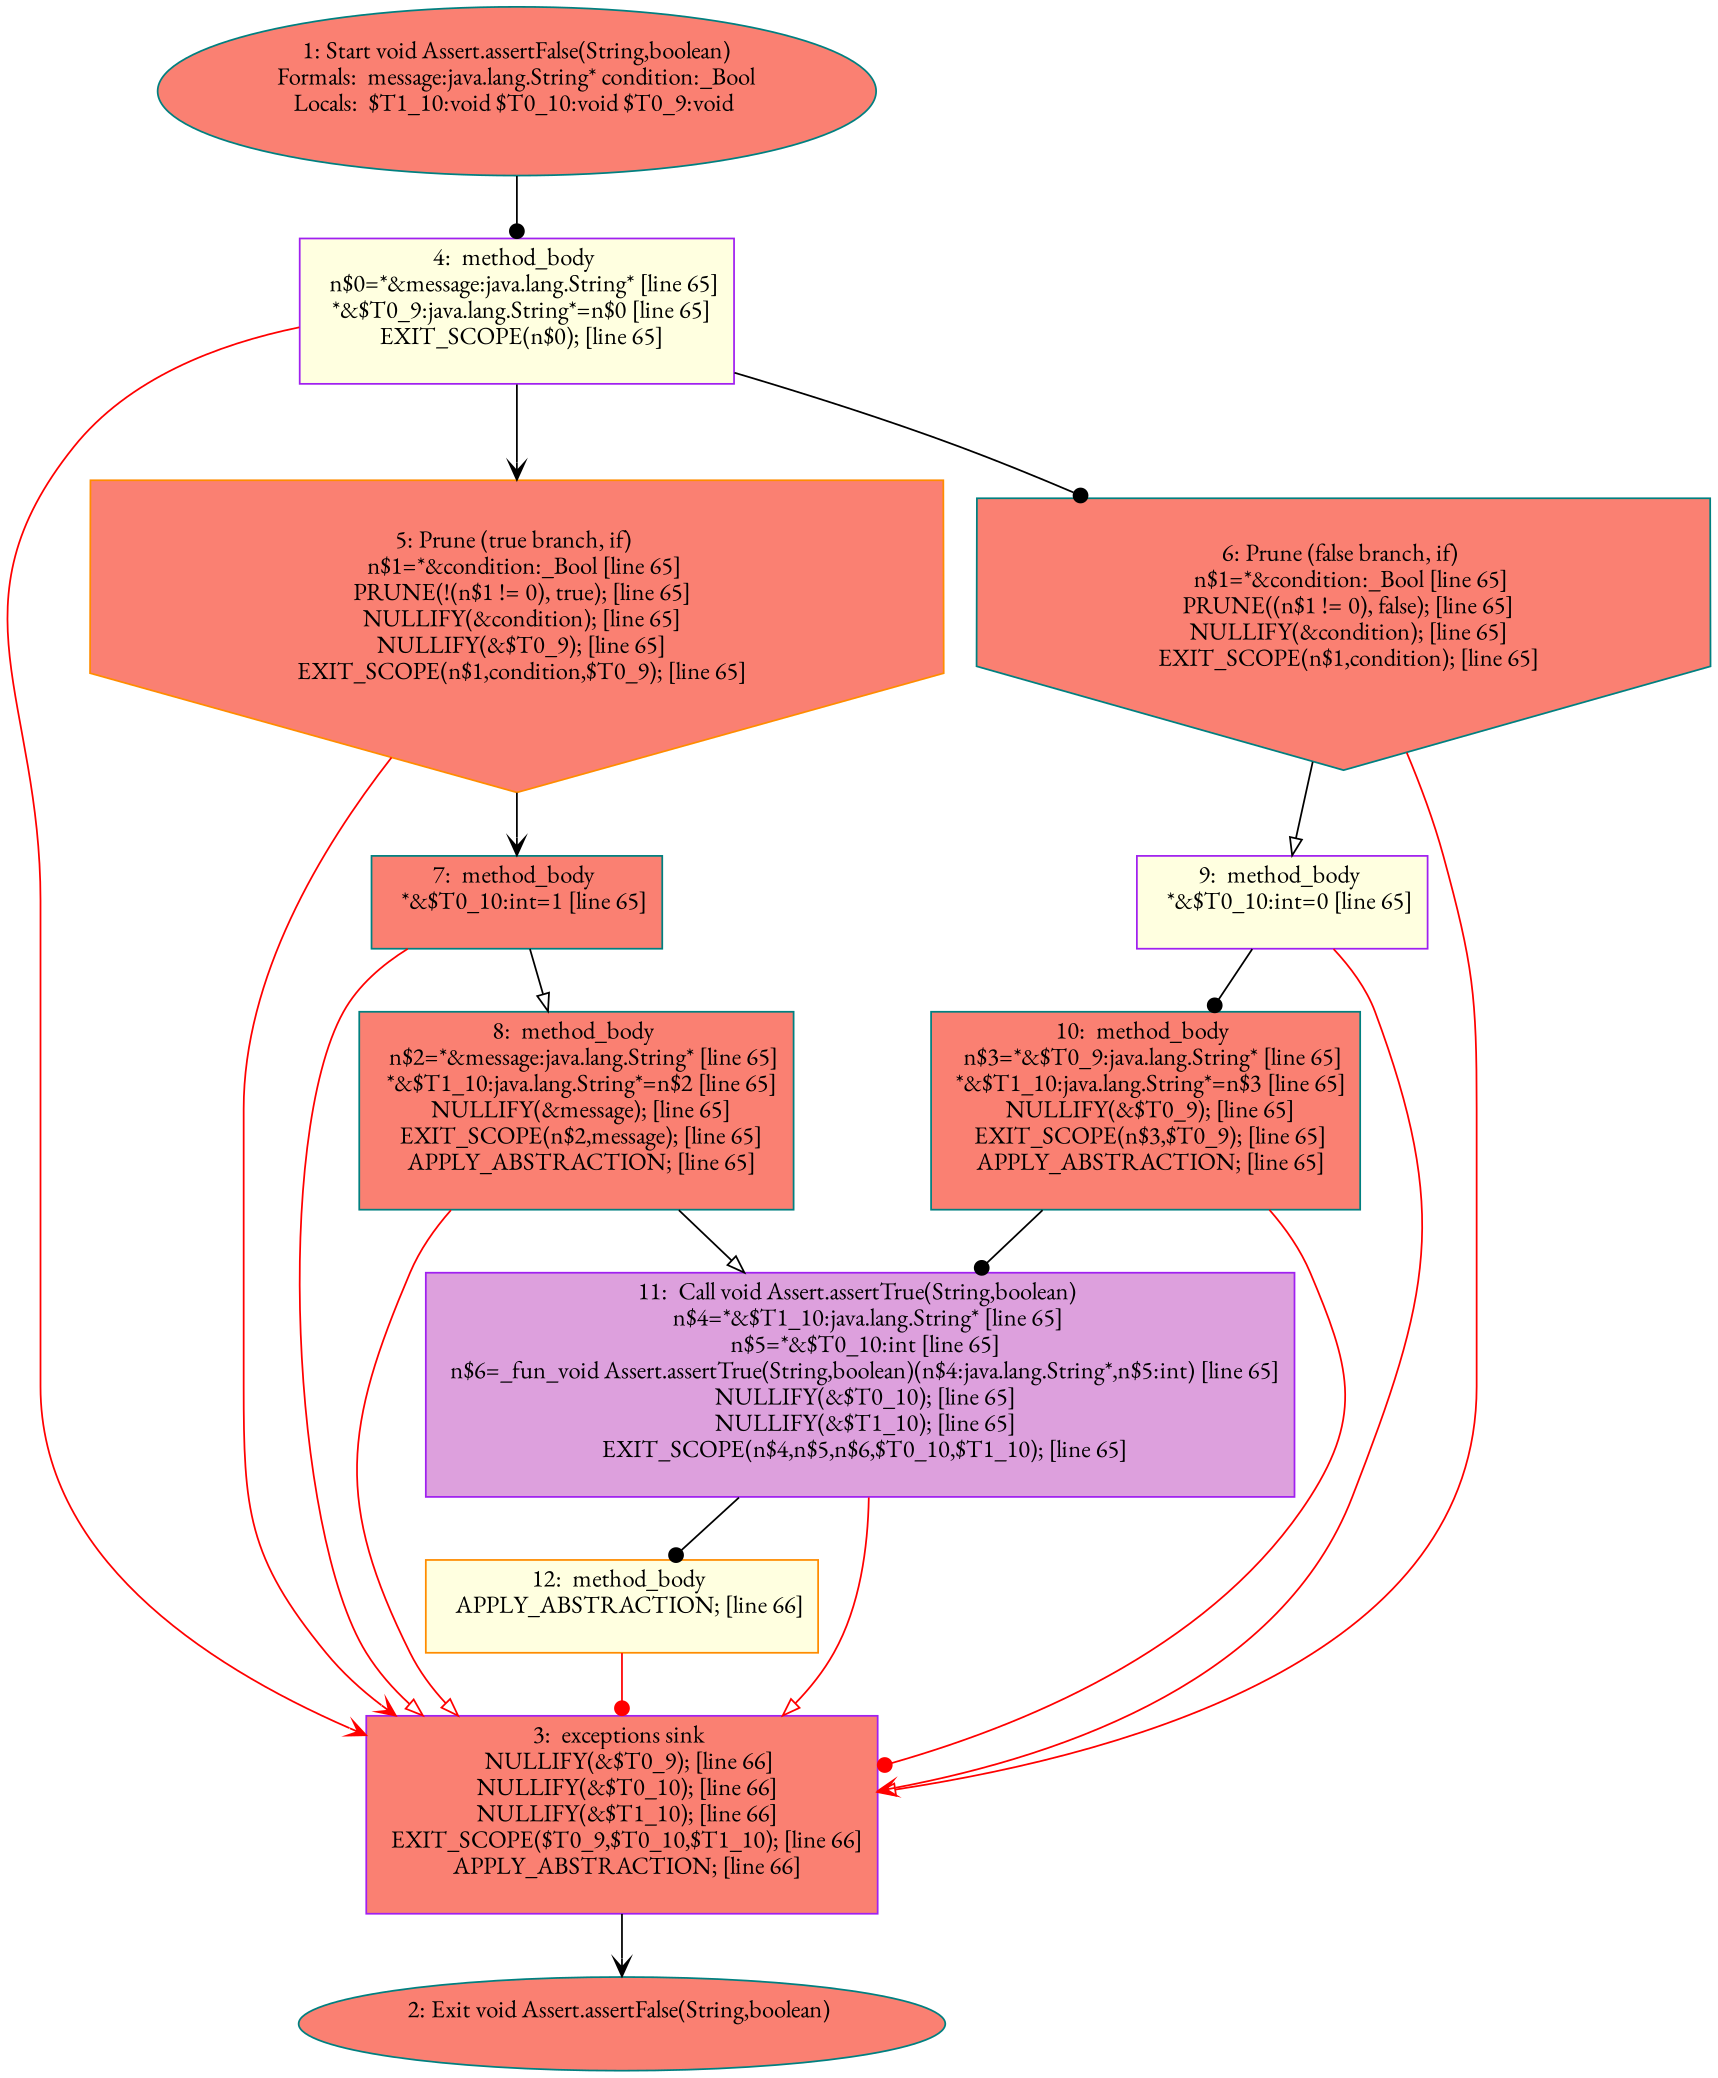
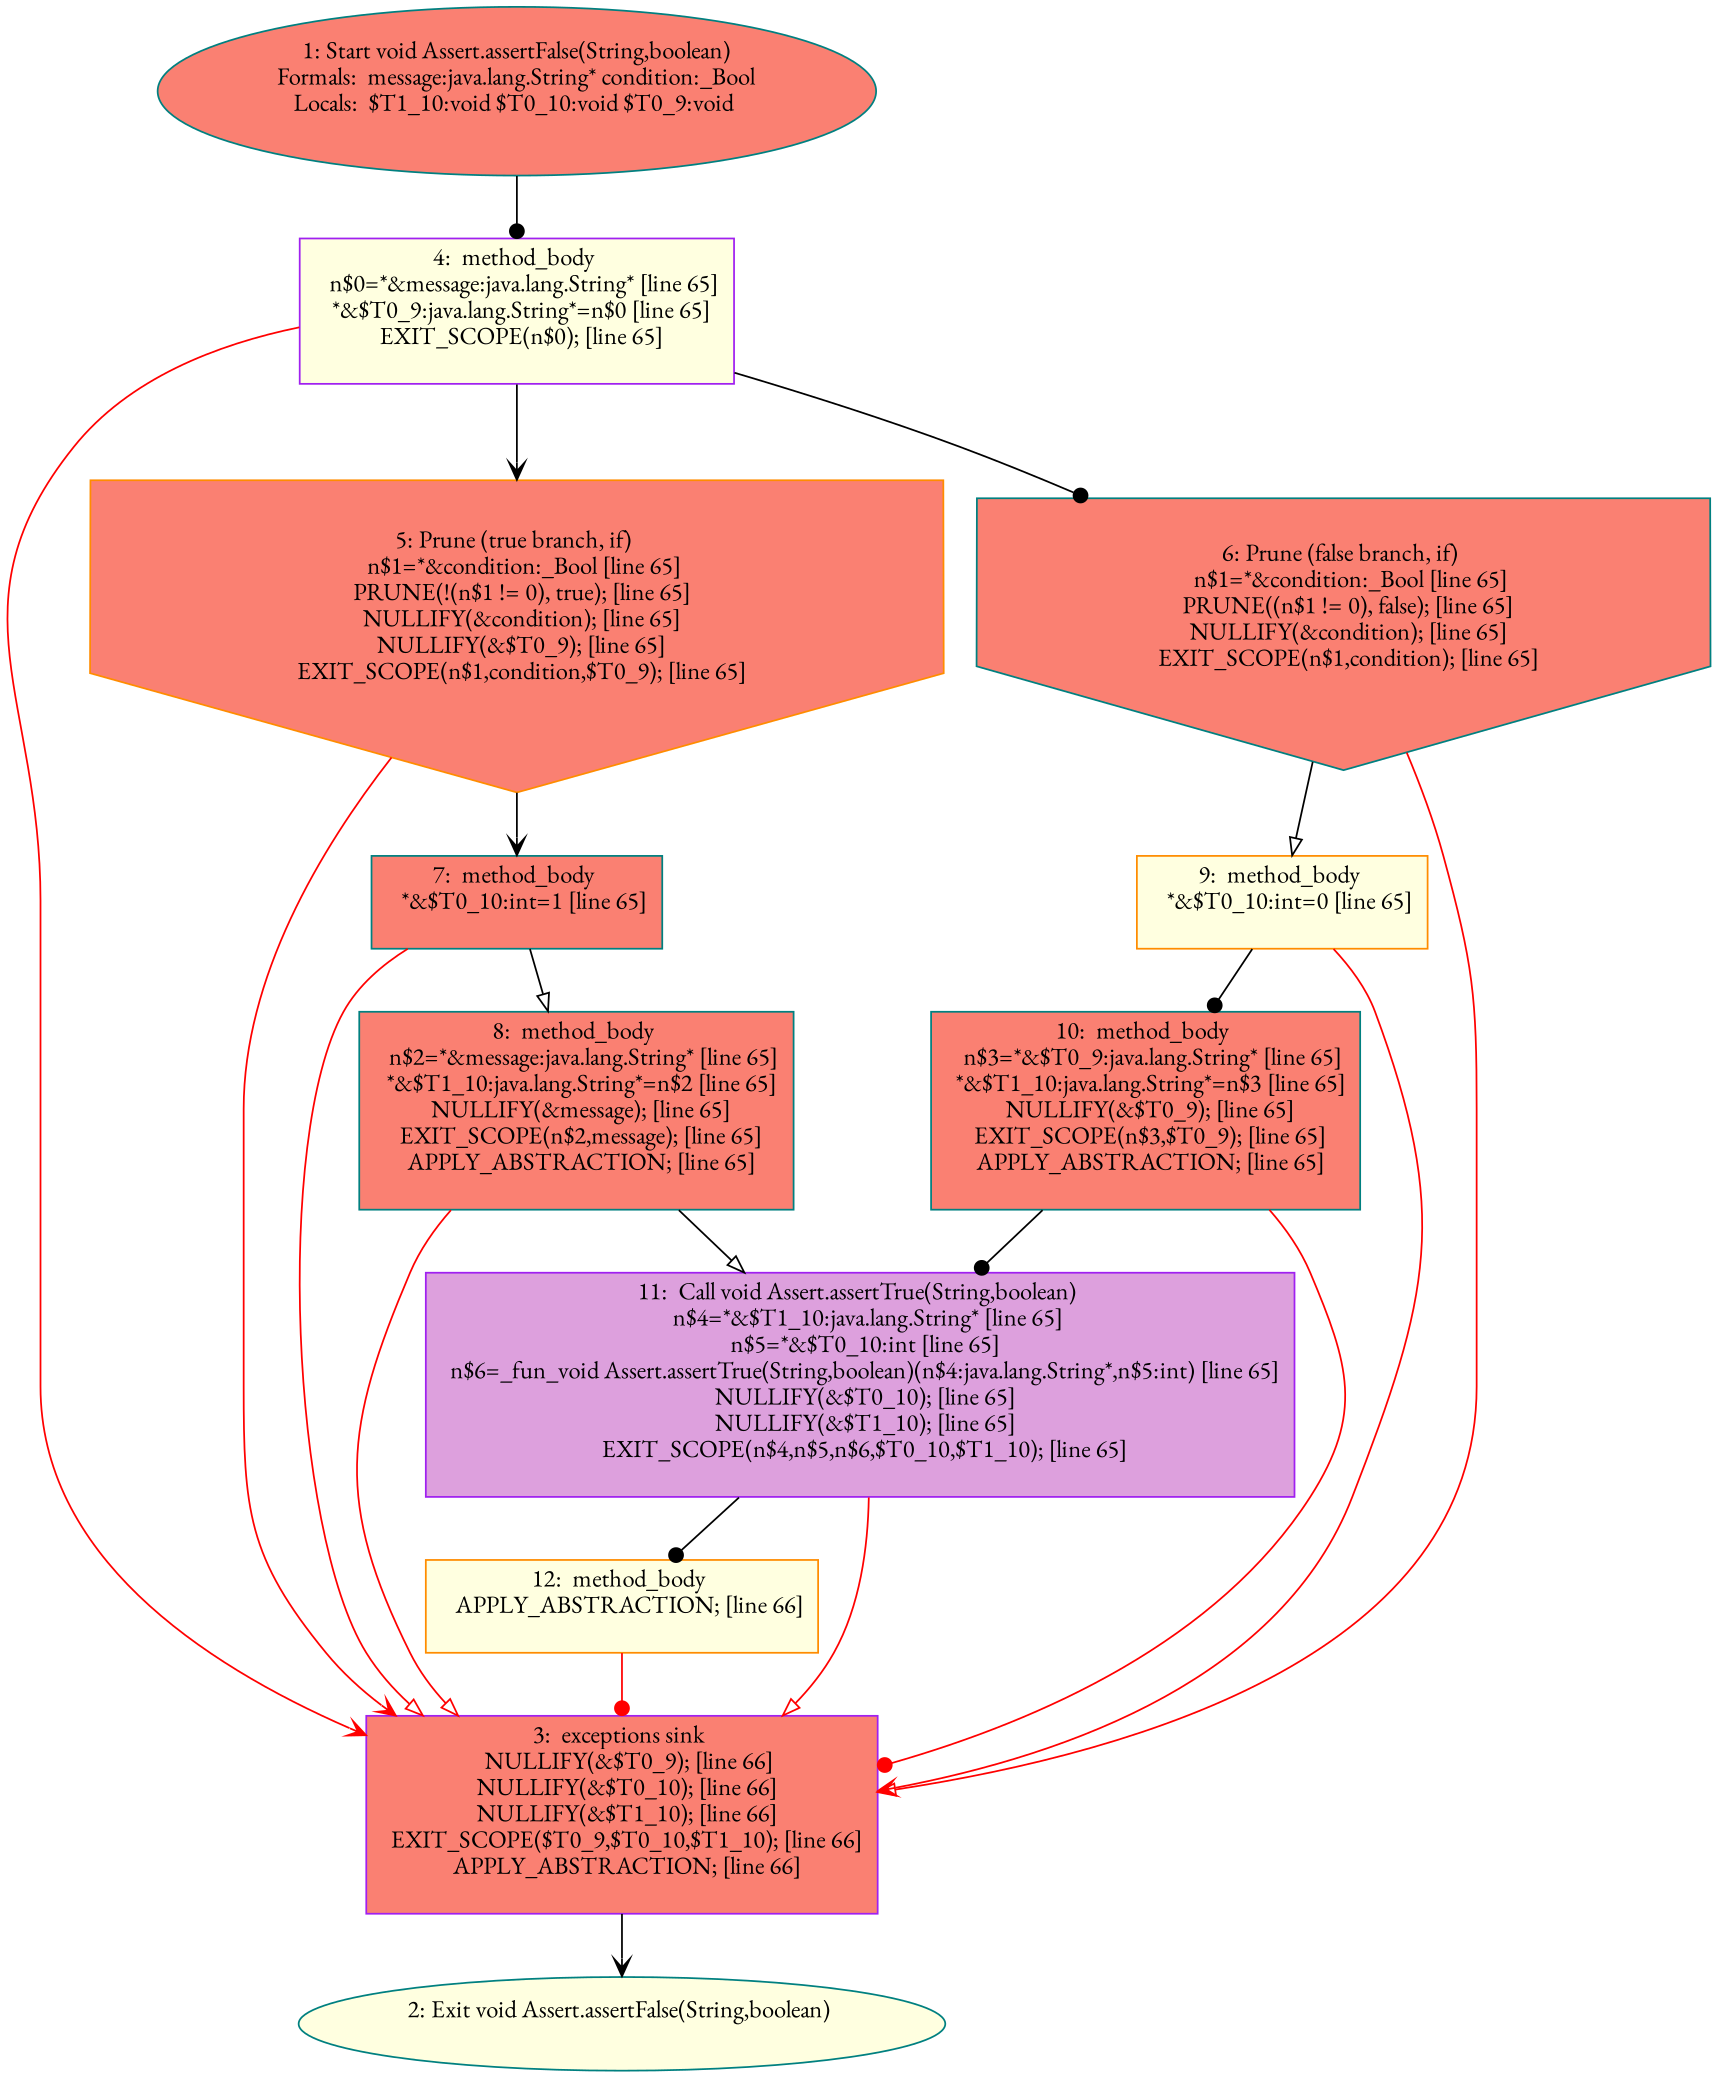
(1282, 902) -> (1282, 902)
(622, 2024) -> (622, 2024)
